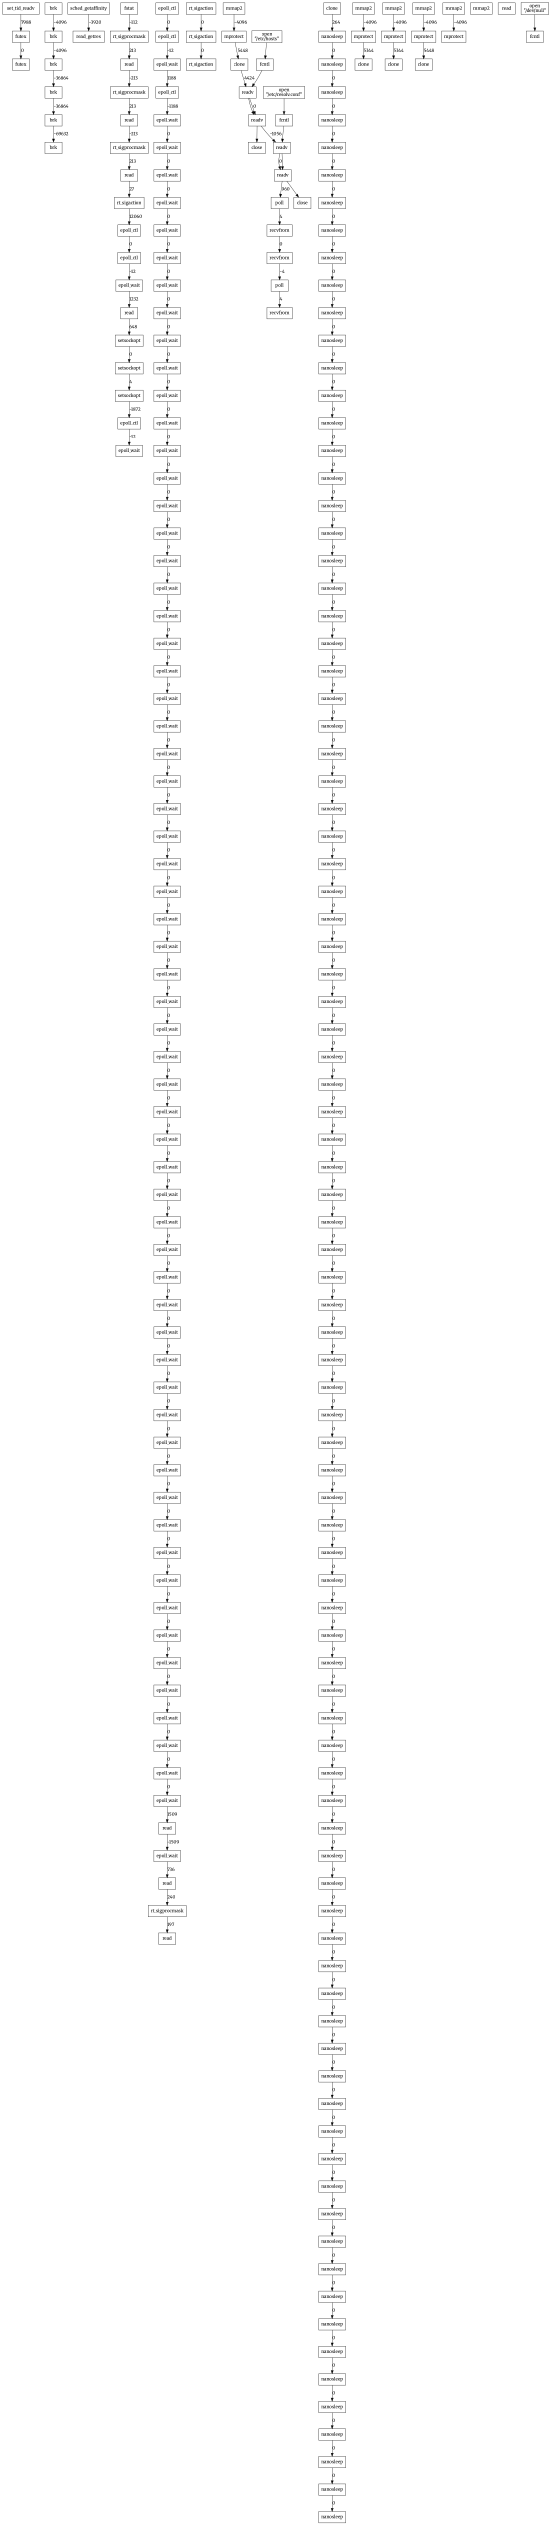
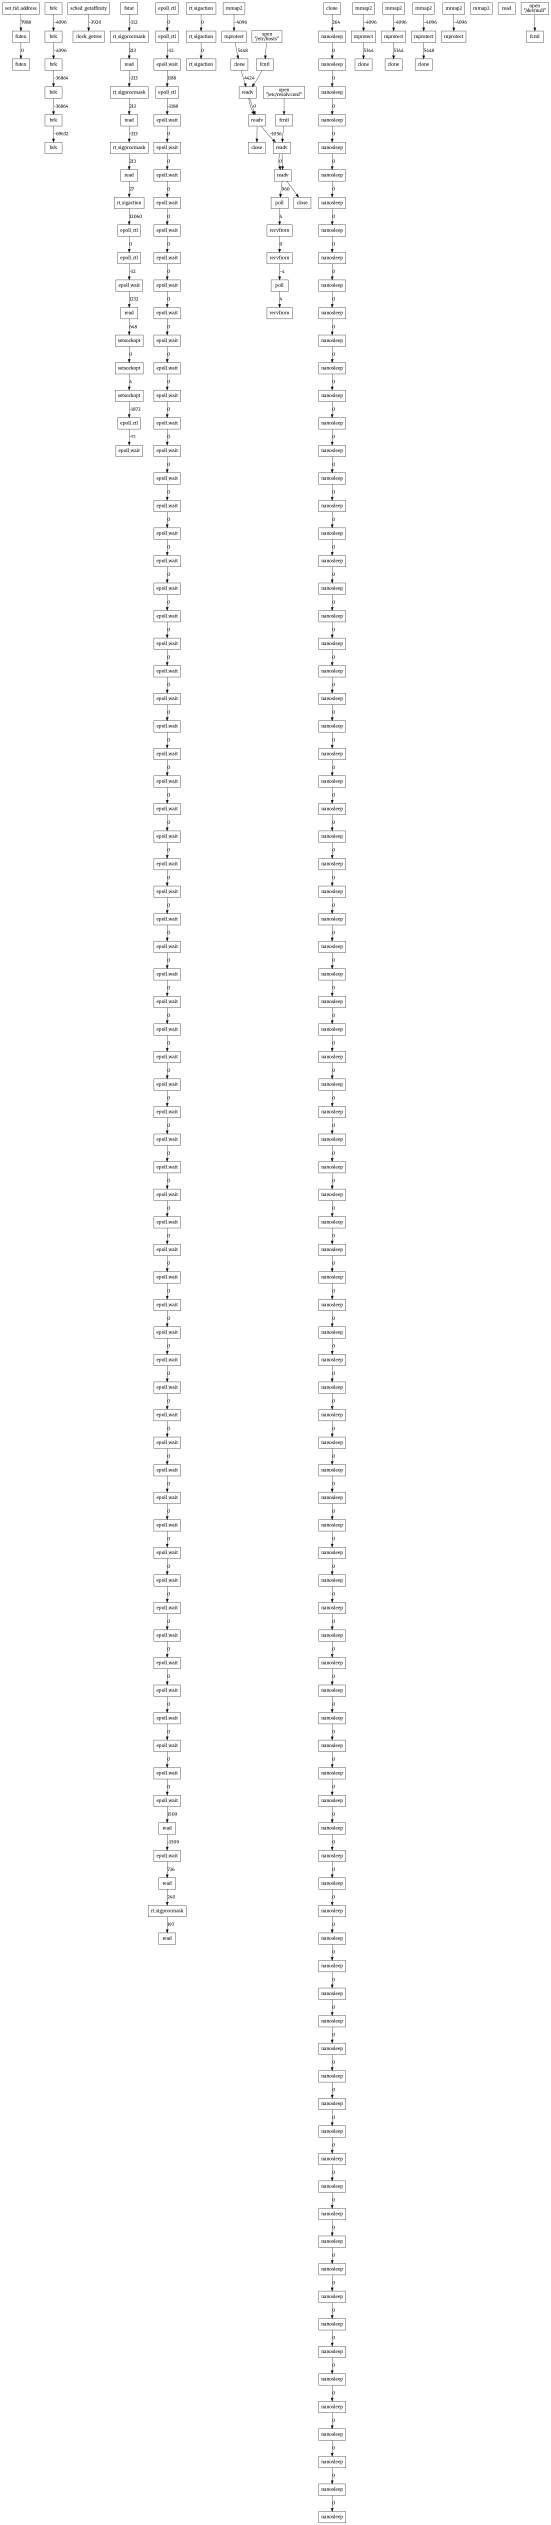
(21, 9) -> (21, 9)
(89, 37) -> (89, 37)
